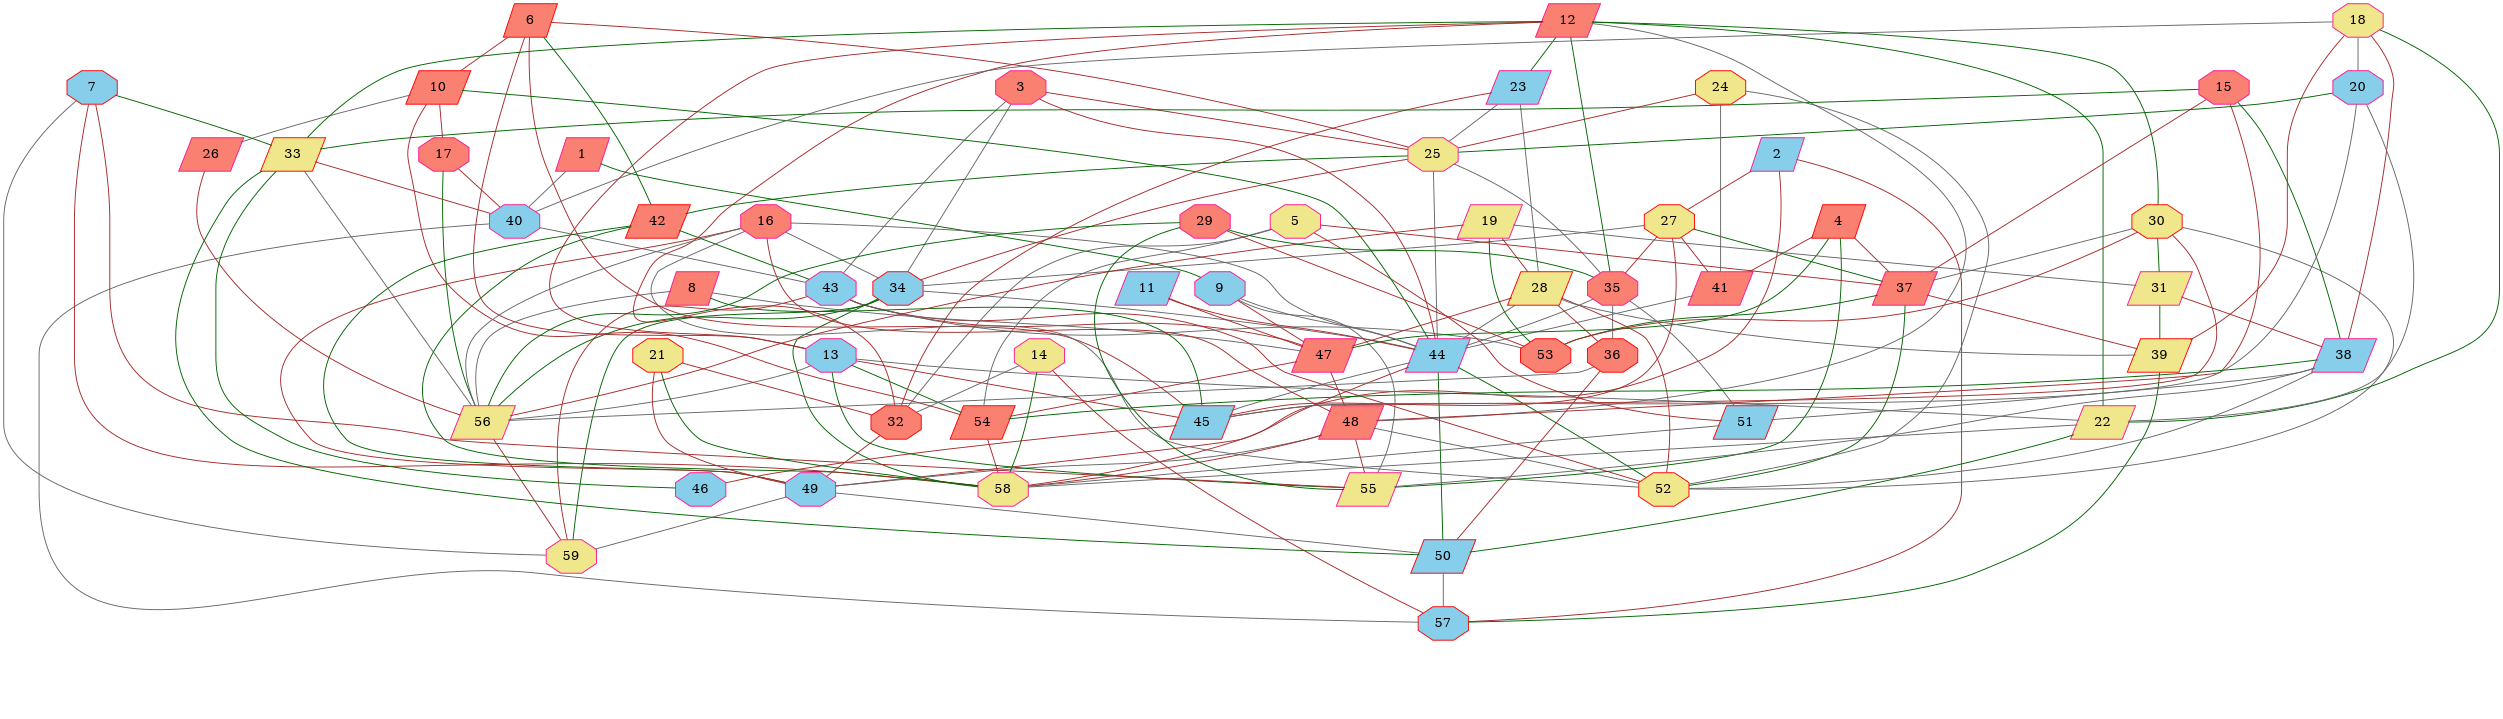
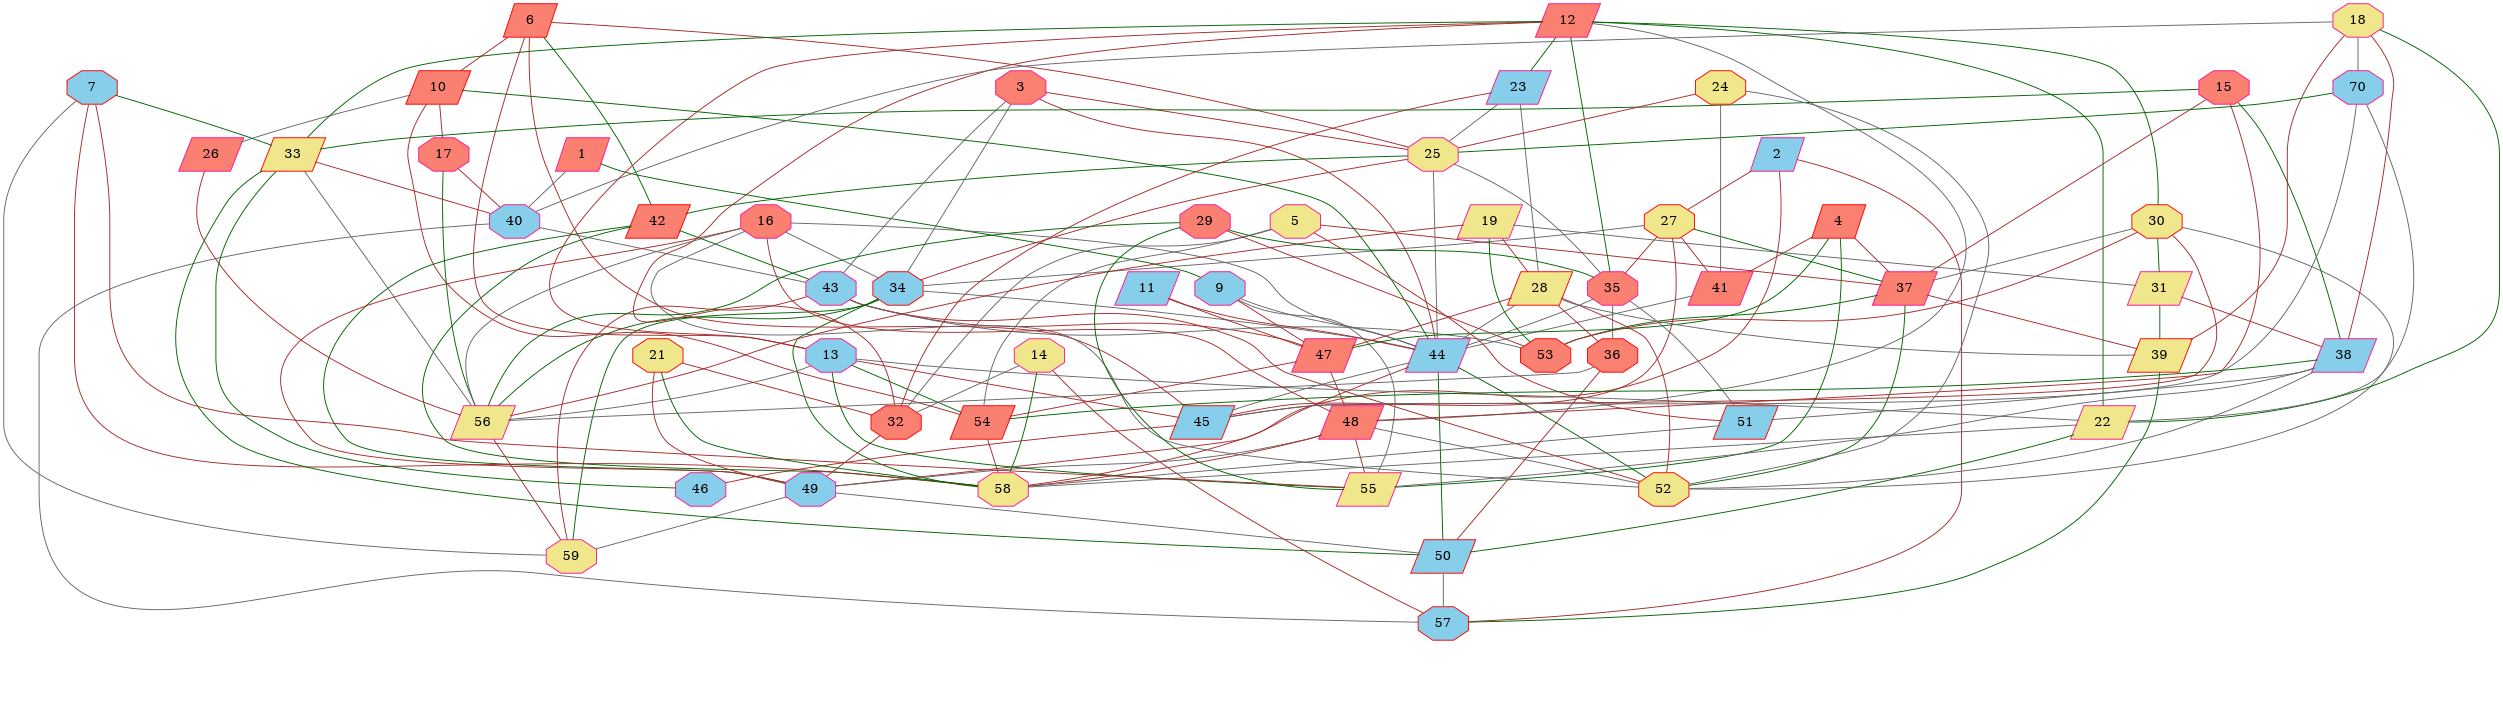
(2358, 87) -> (2358, 87)
(692, 288) -> none
